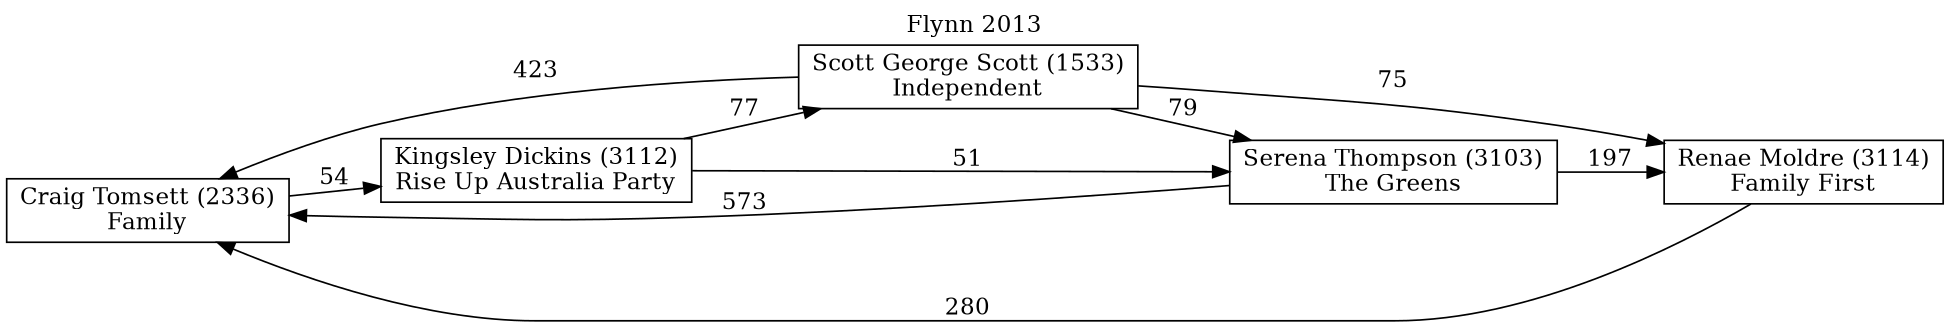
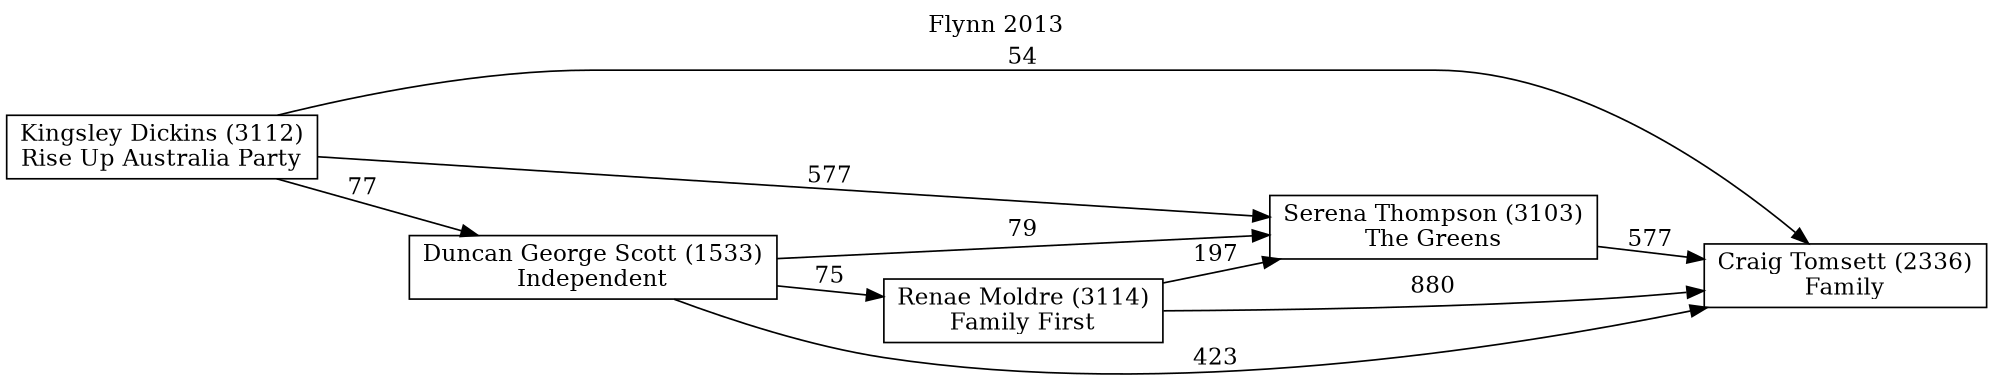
(968, 77) -> (593, 267)
(968, 160) -> (830, 176)
(1602, 172) -> (1213, 273)
(326, 192) -> (1056, 70)
(745, 203) -> (1651, 240)
(968, 308) -> (1434, 287)
